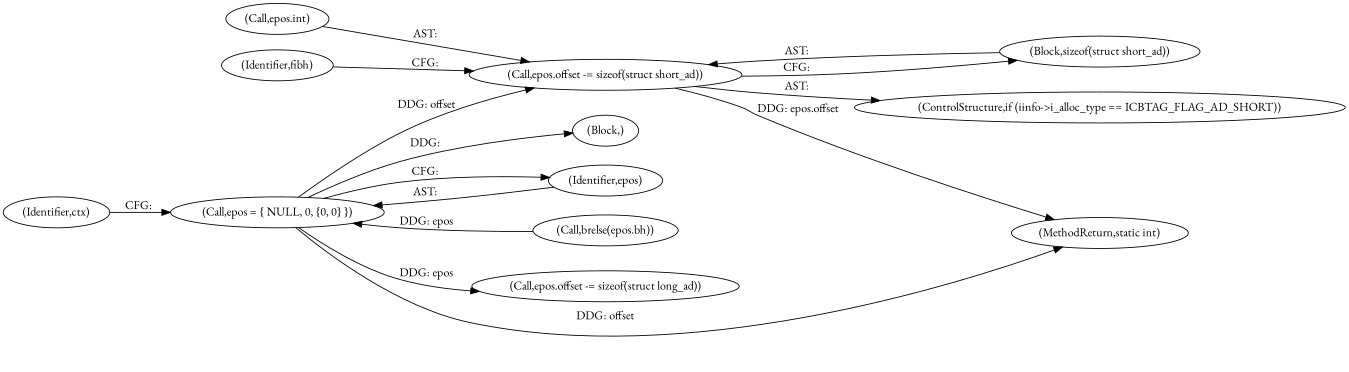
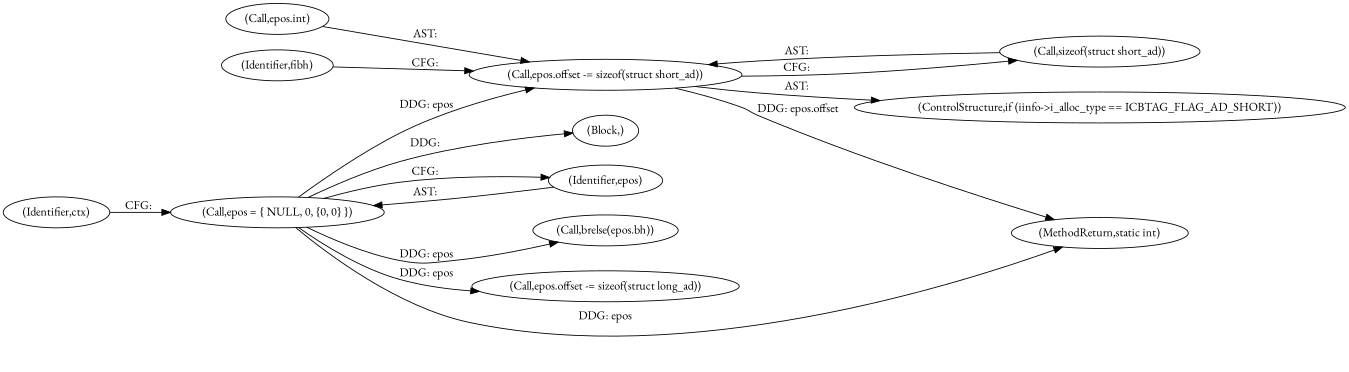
(1100, 52) -> (1100, 52)
(427, 104) -> (427, 104)
(447, 230) -> (426, 263)
(606, 316) -> (606, 316)
